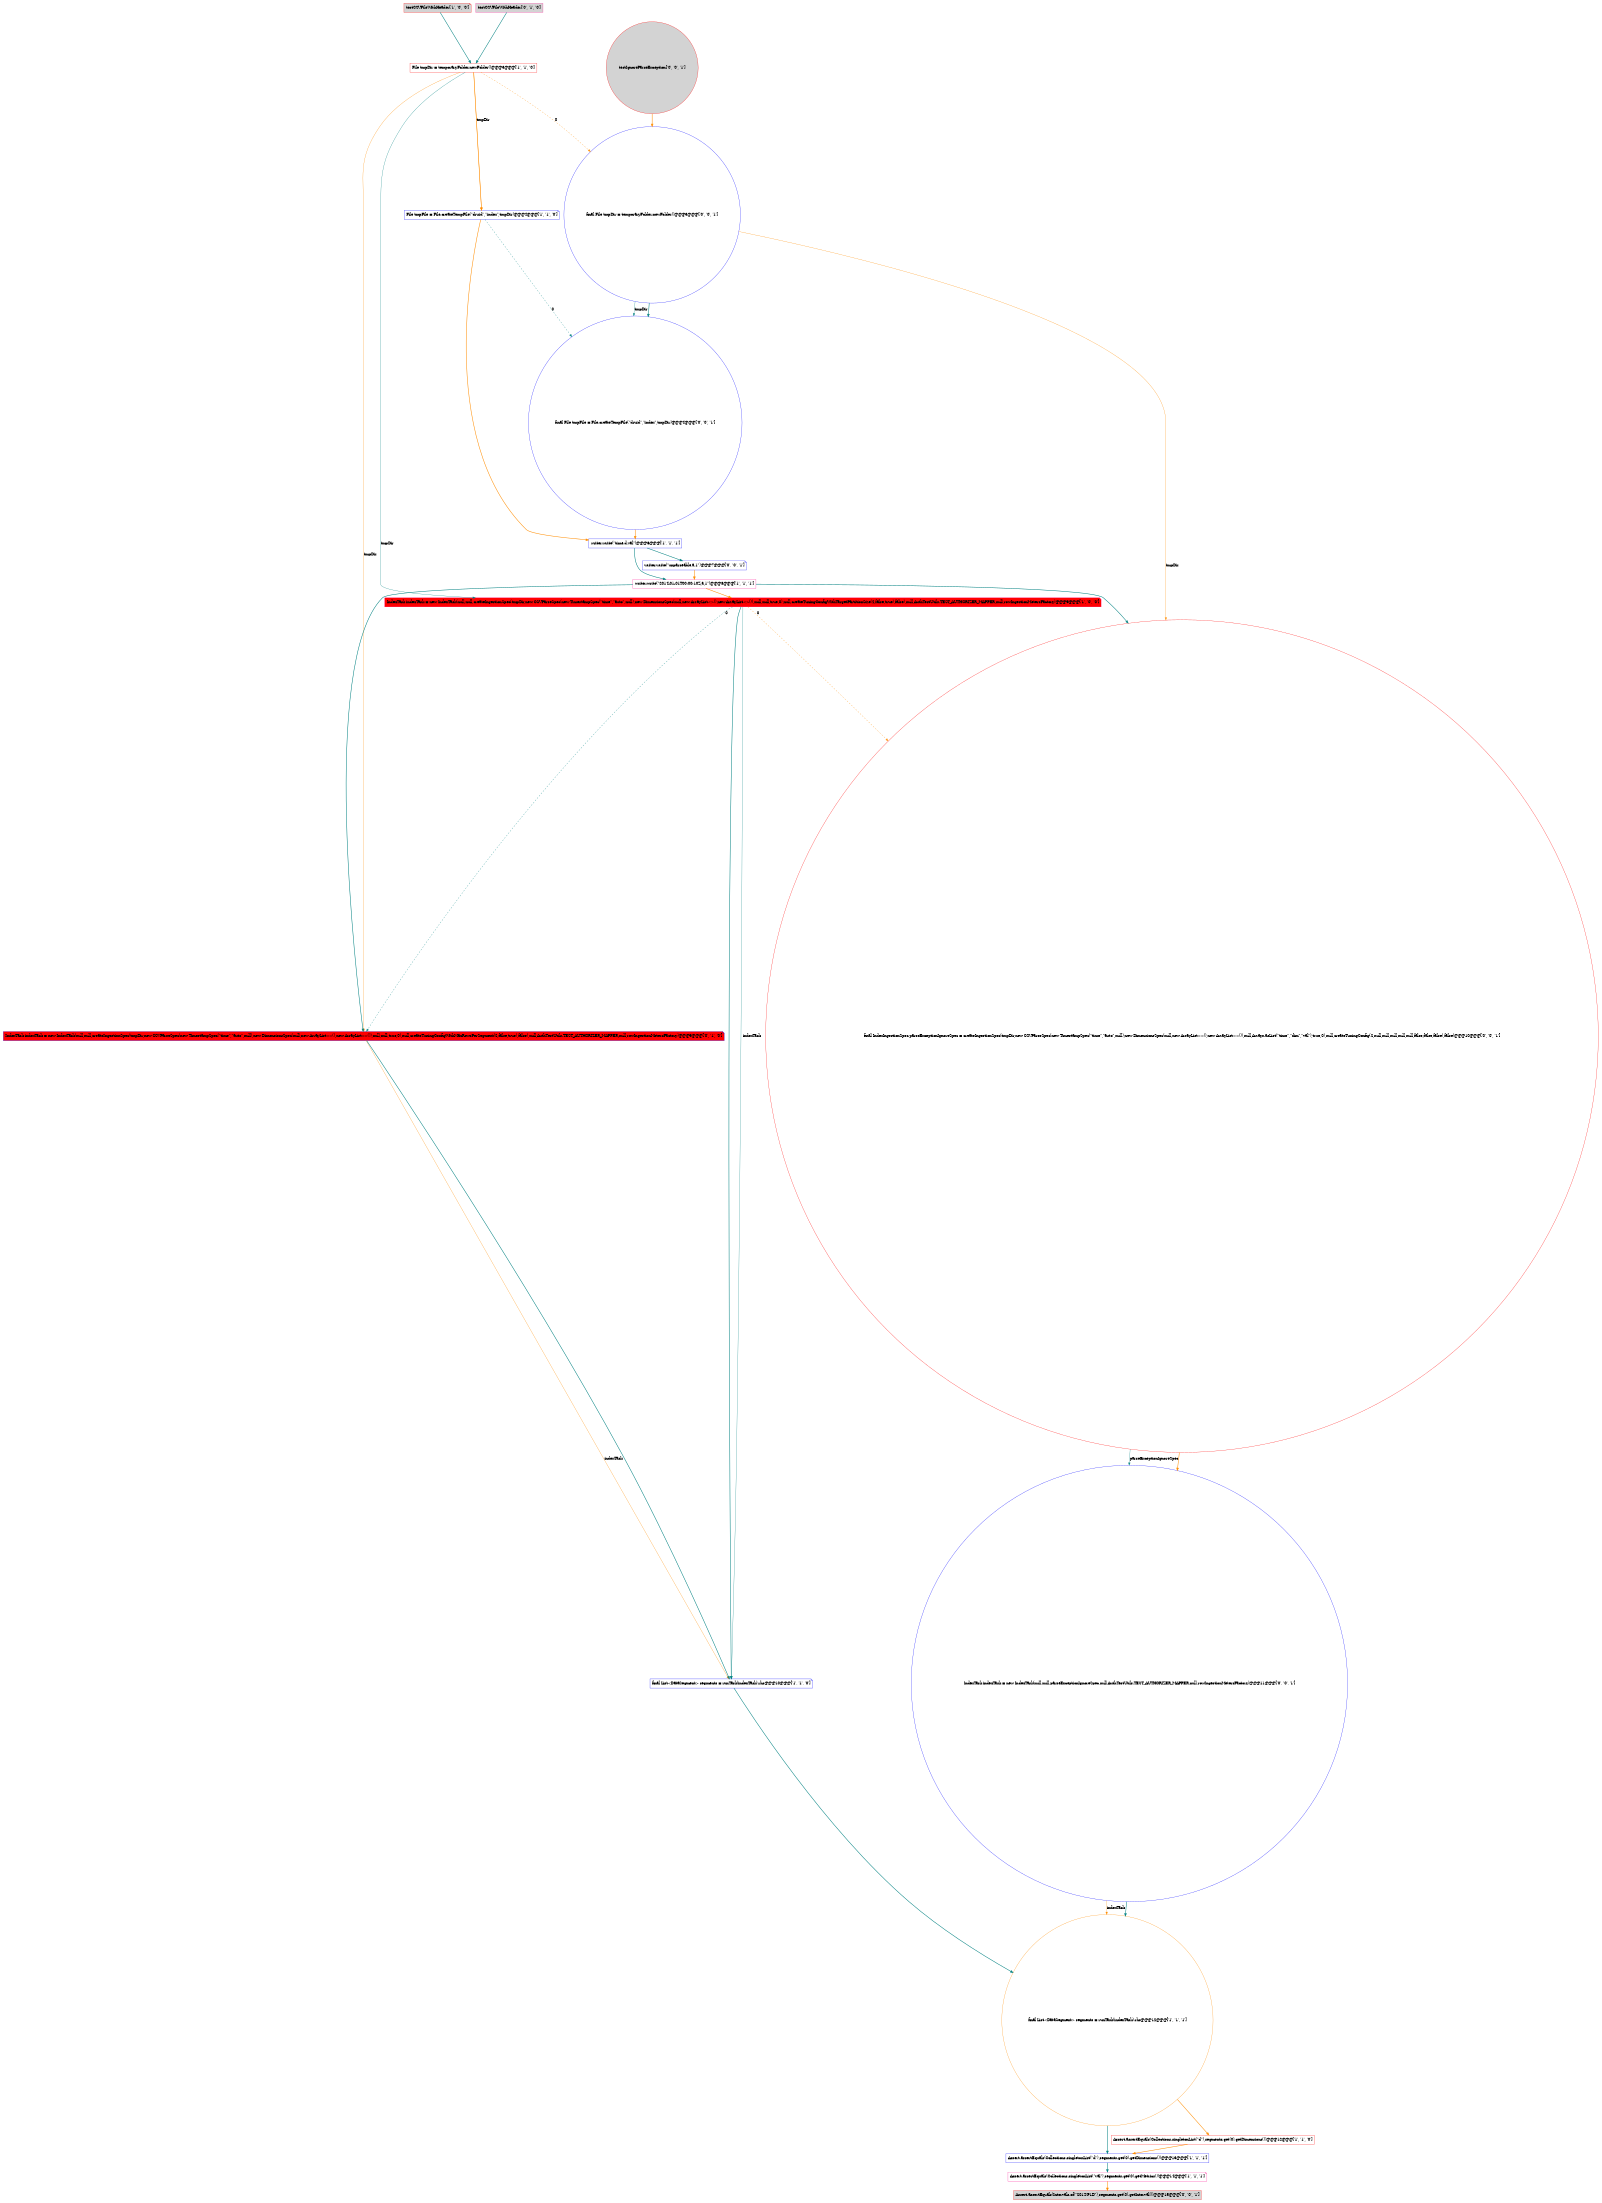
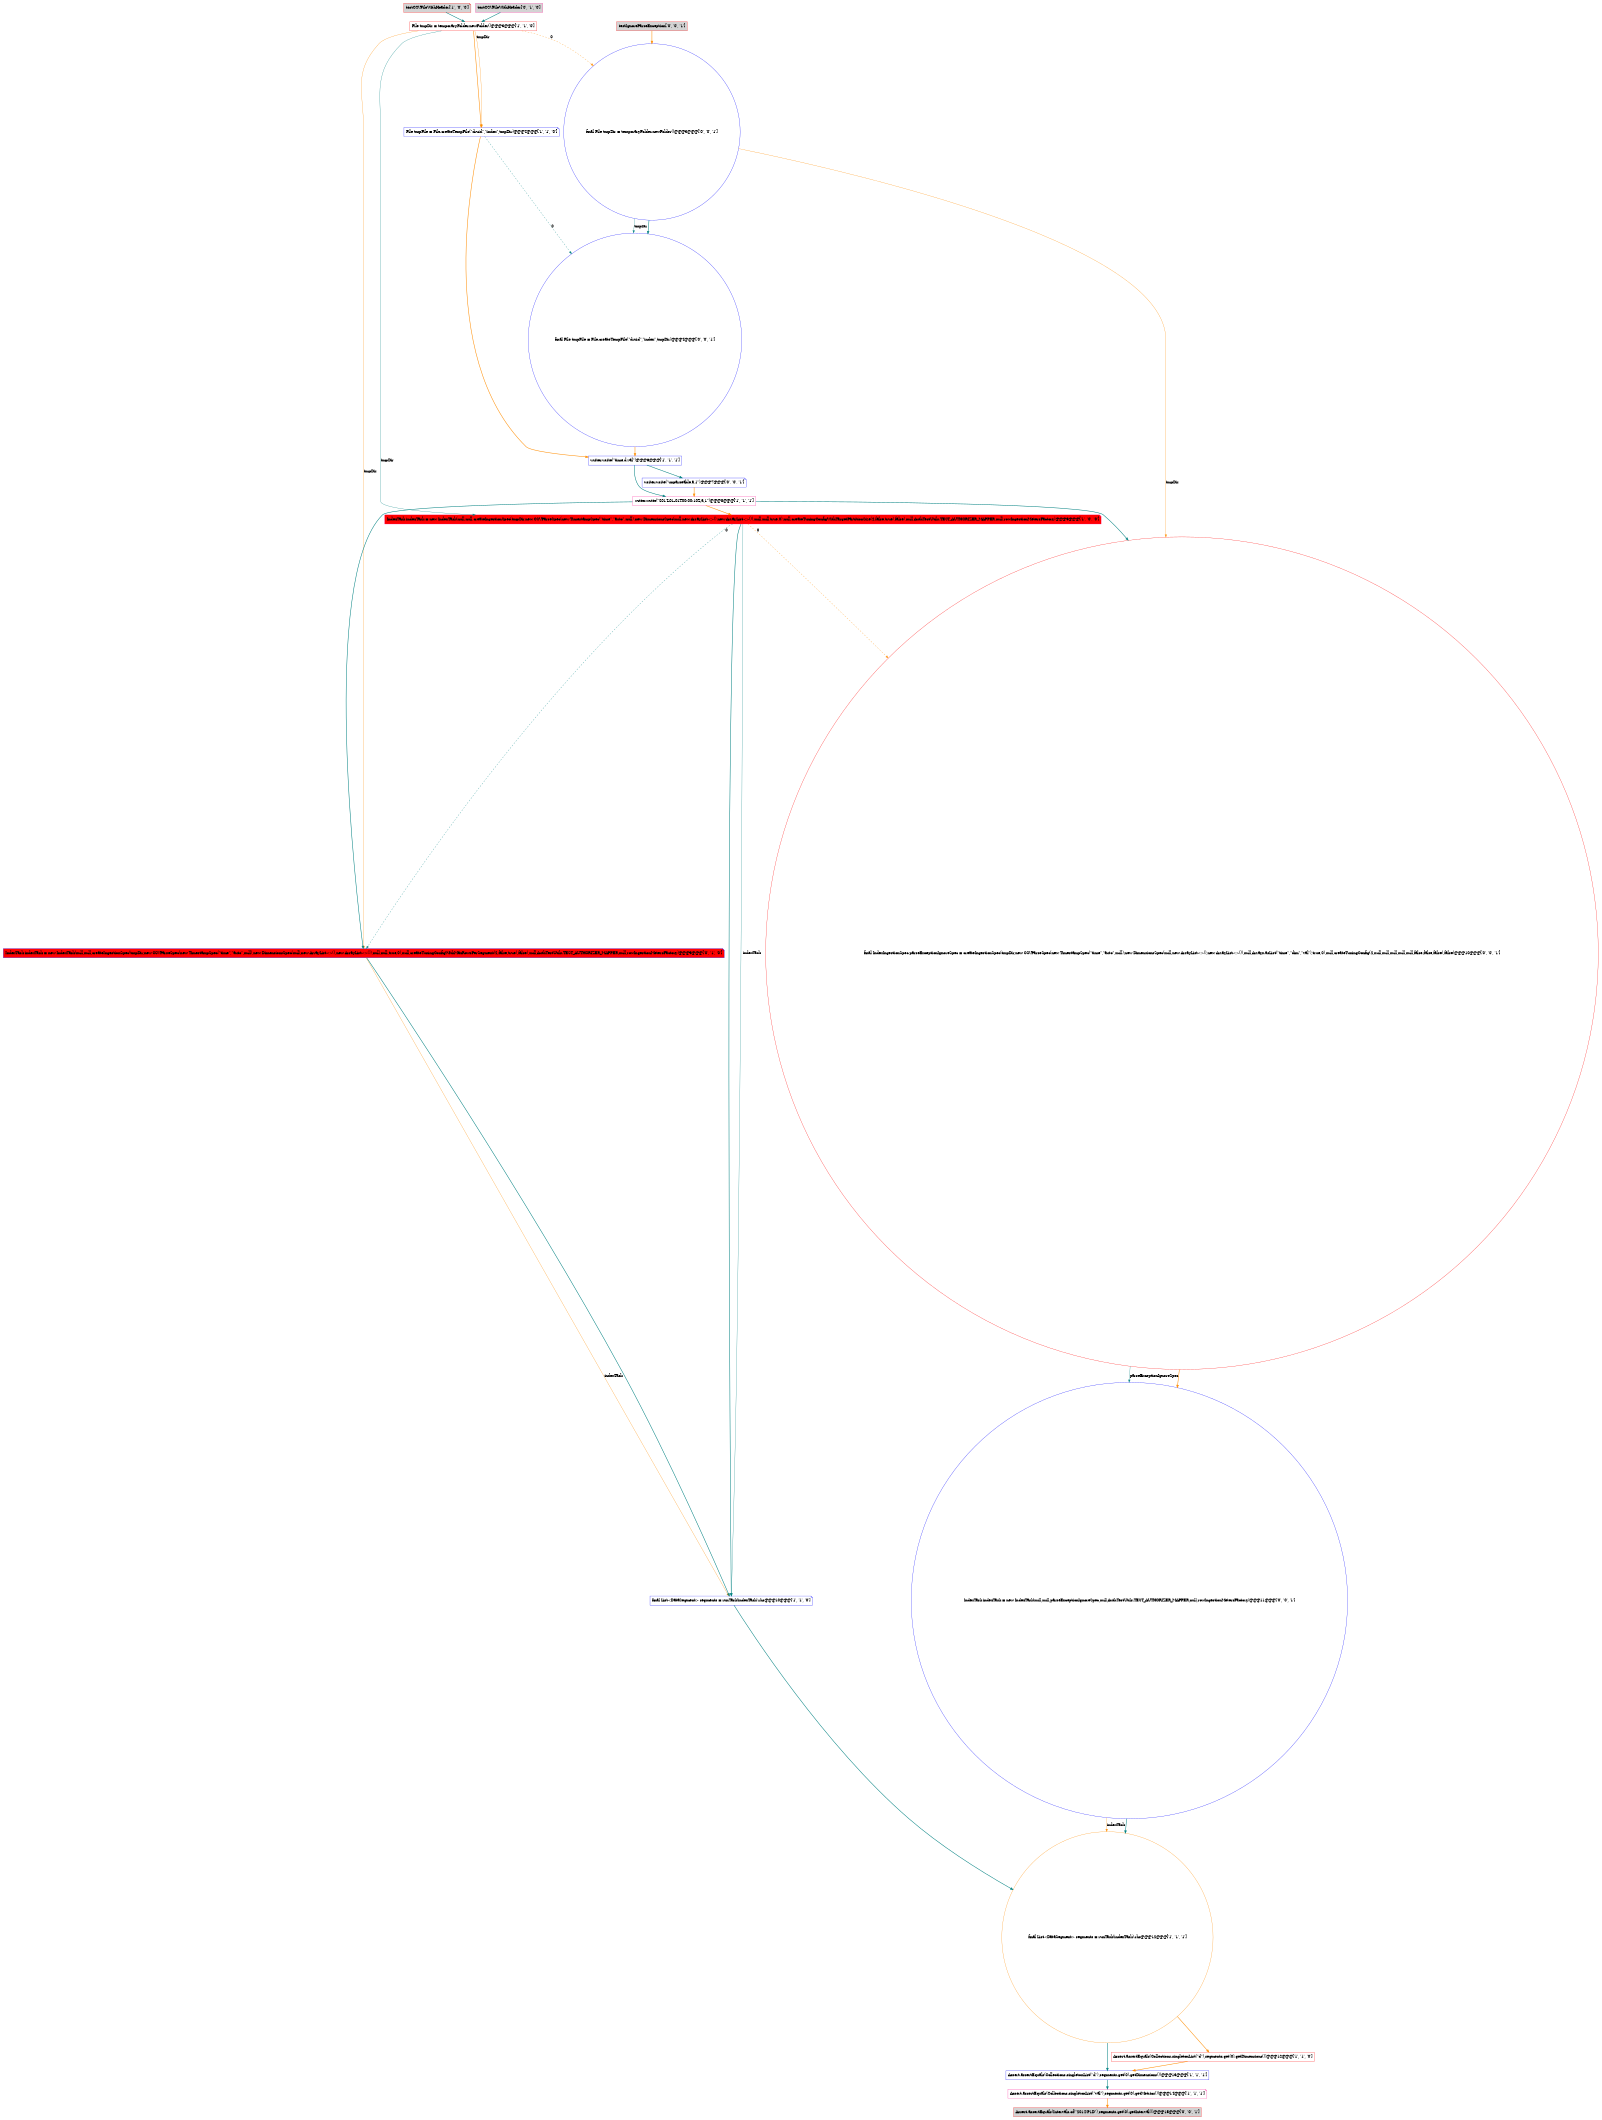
(652, 68) -> (652, 26)
